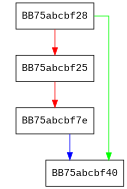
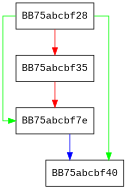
none -> (3, 65)
(55, 68) -> (55, 68)
